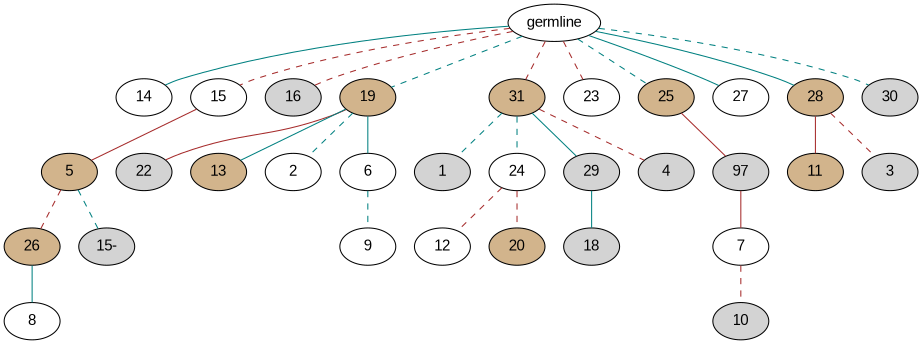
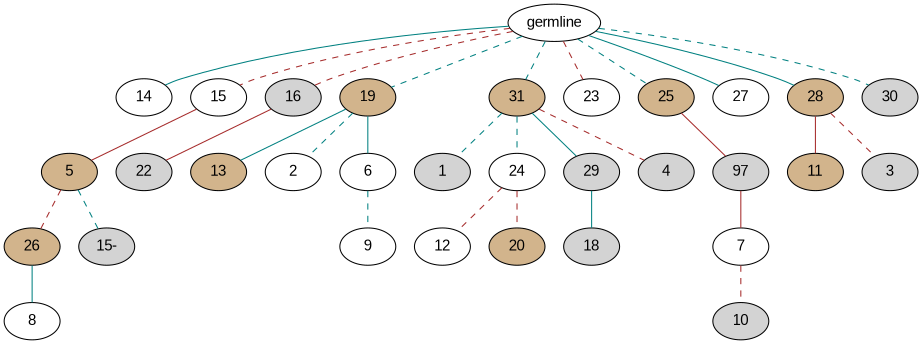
(535, 60) -> (535, 60)
(256, 135) -> (219, 135)
